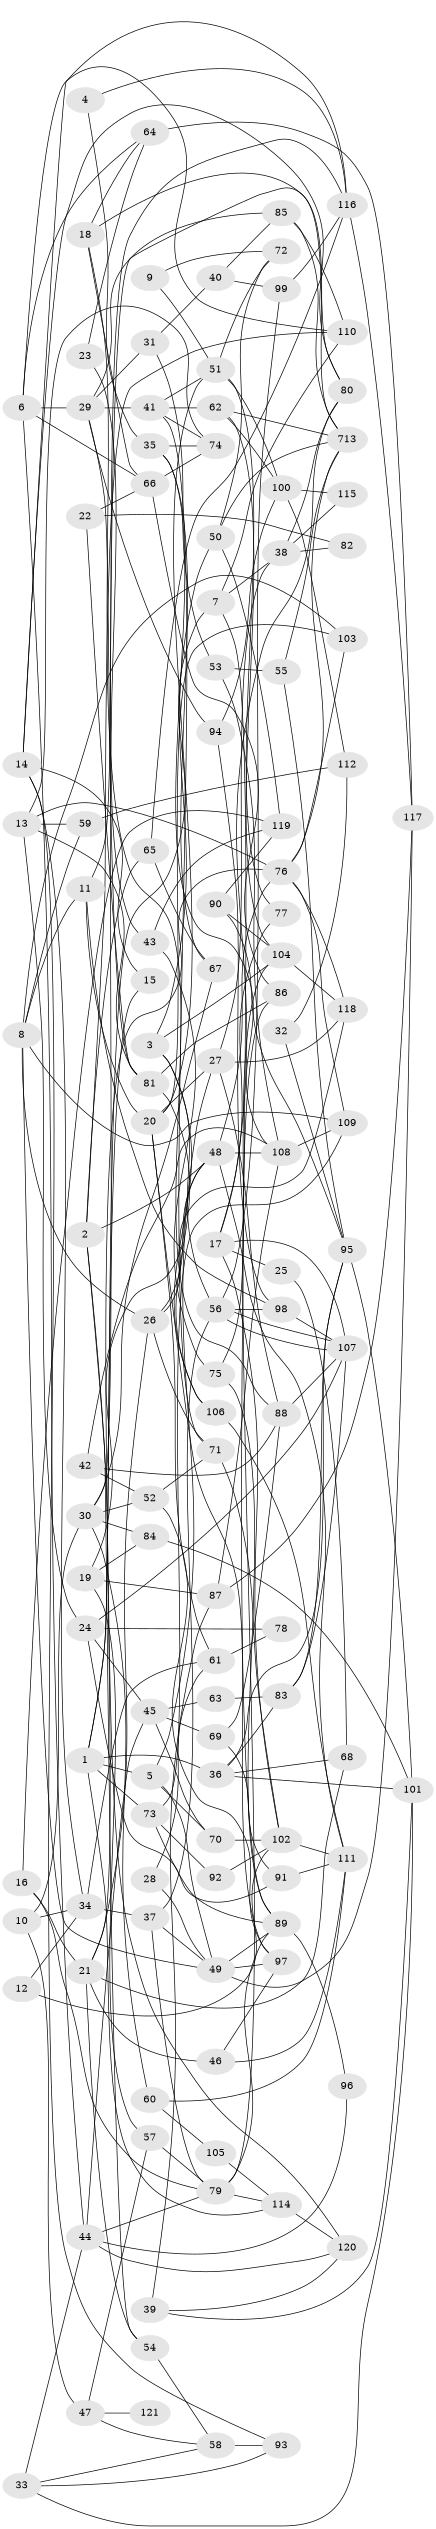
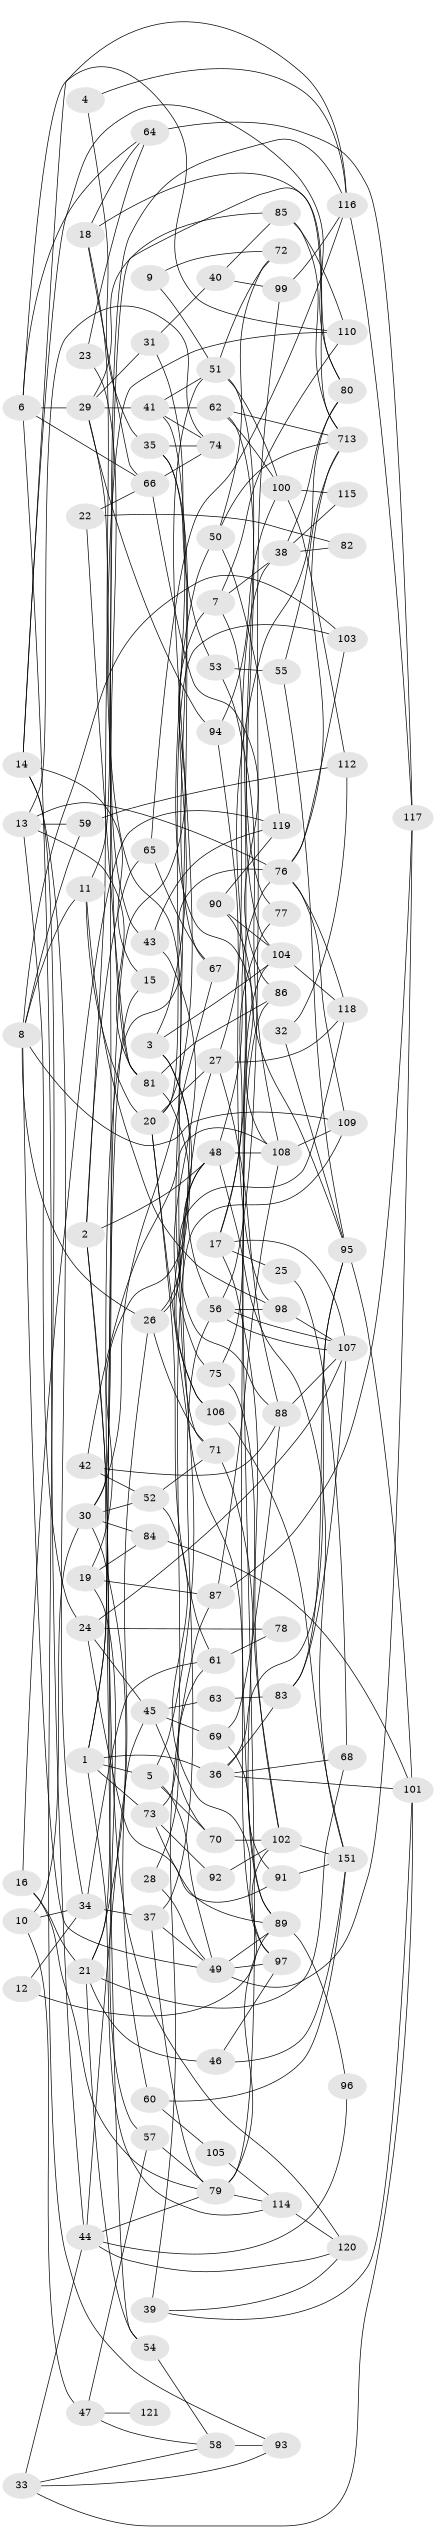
(347, 1859) -> (347, 1859)
